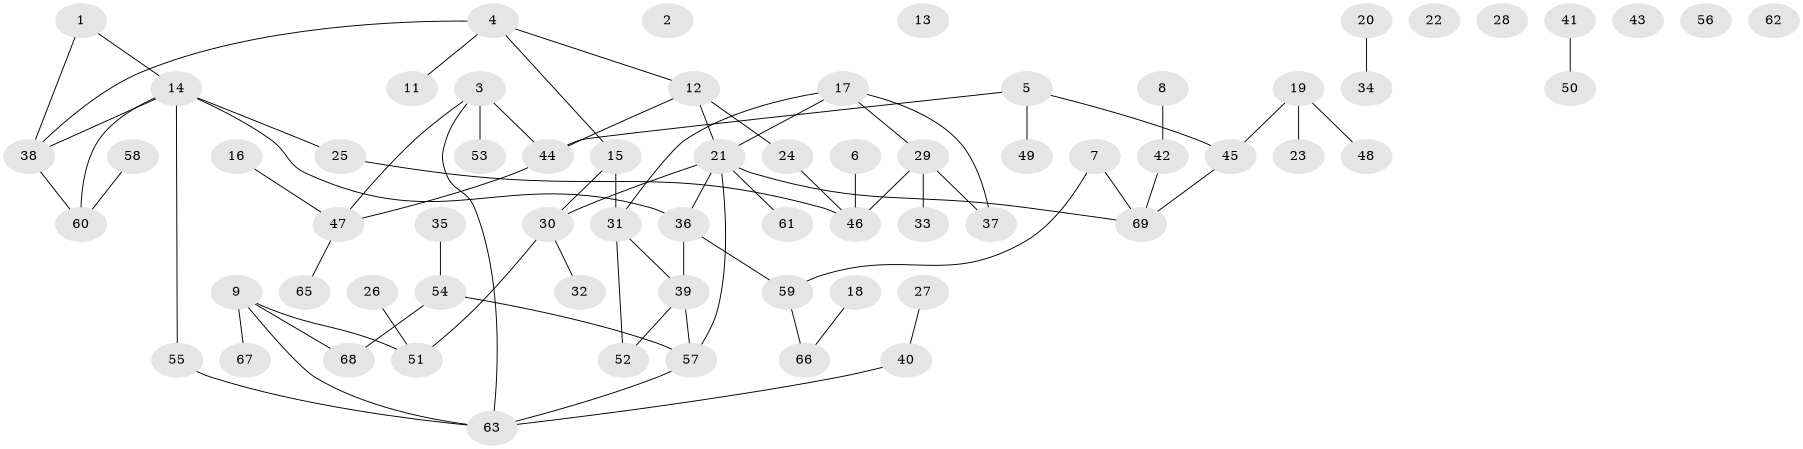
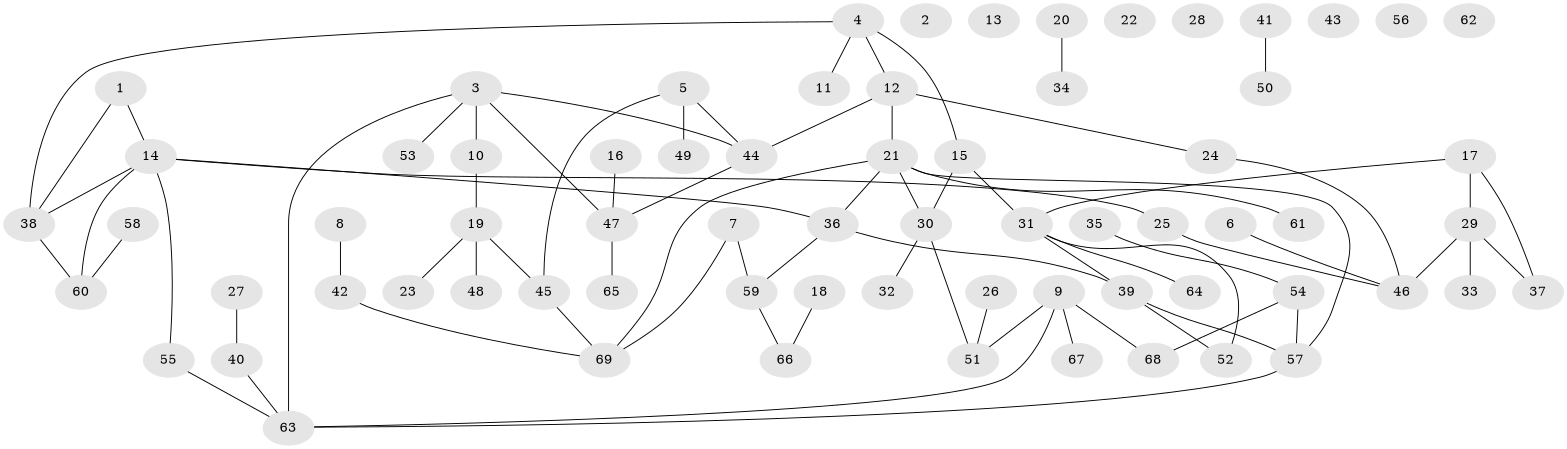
(781, 123) -> none
none -> (476, 157)
none -> (1195, 292)
